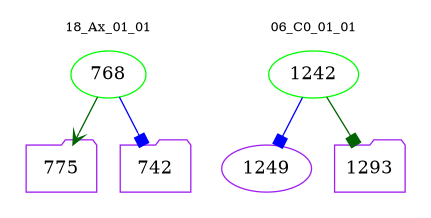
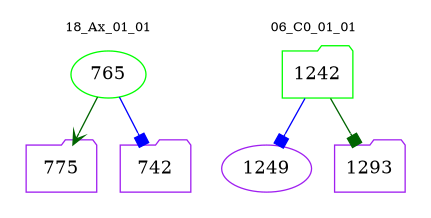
(108, 74) -> (108, 74)
(314, 74) -> (318, 74)
